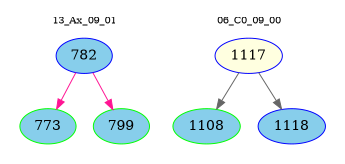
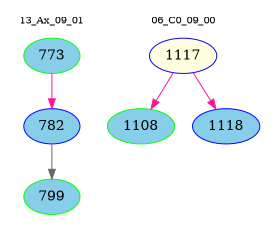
(69, 86) -> (52, 86)
(100, 87) -> (52, 157)
(230, 87) -> (165, 87)
(267, 87) -> (202, 87)
